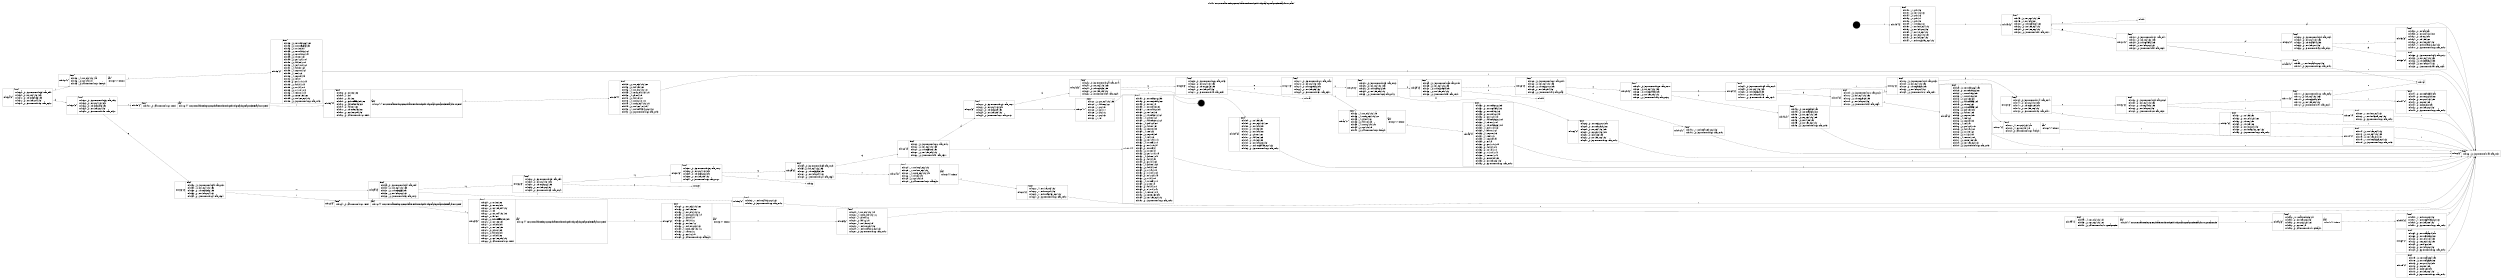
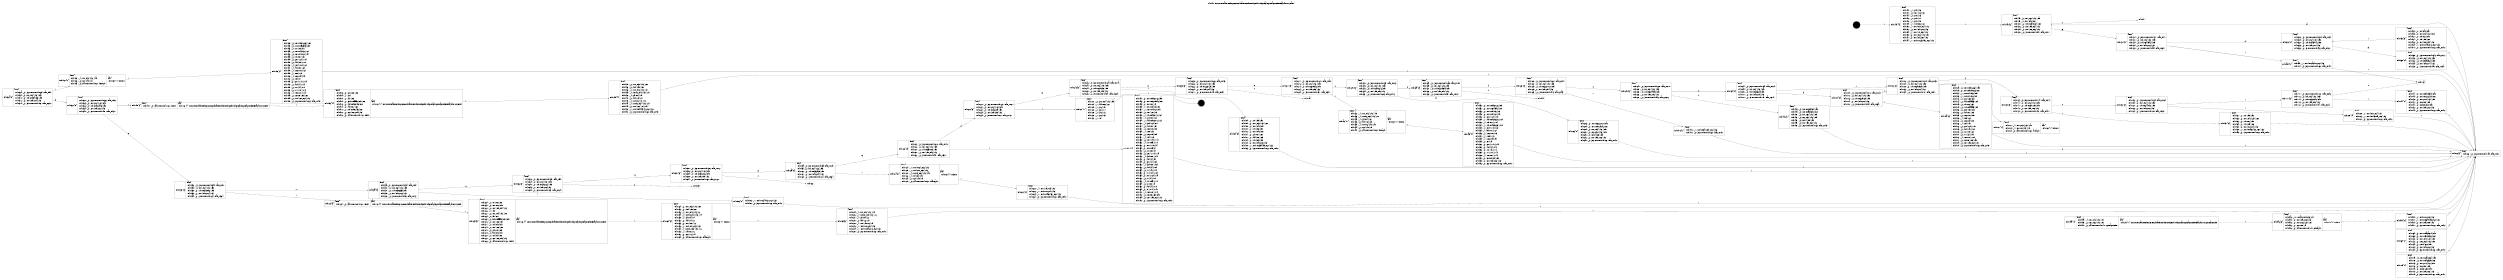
(2363, 43) -> (2364, 40)
(2368, 136) -> none
